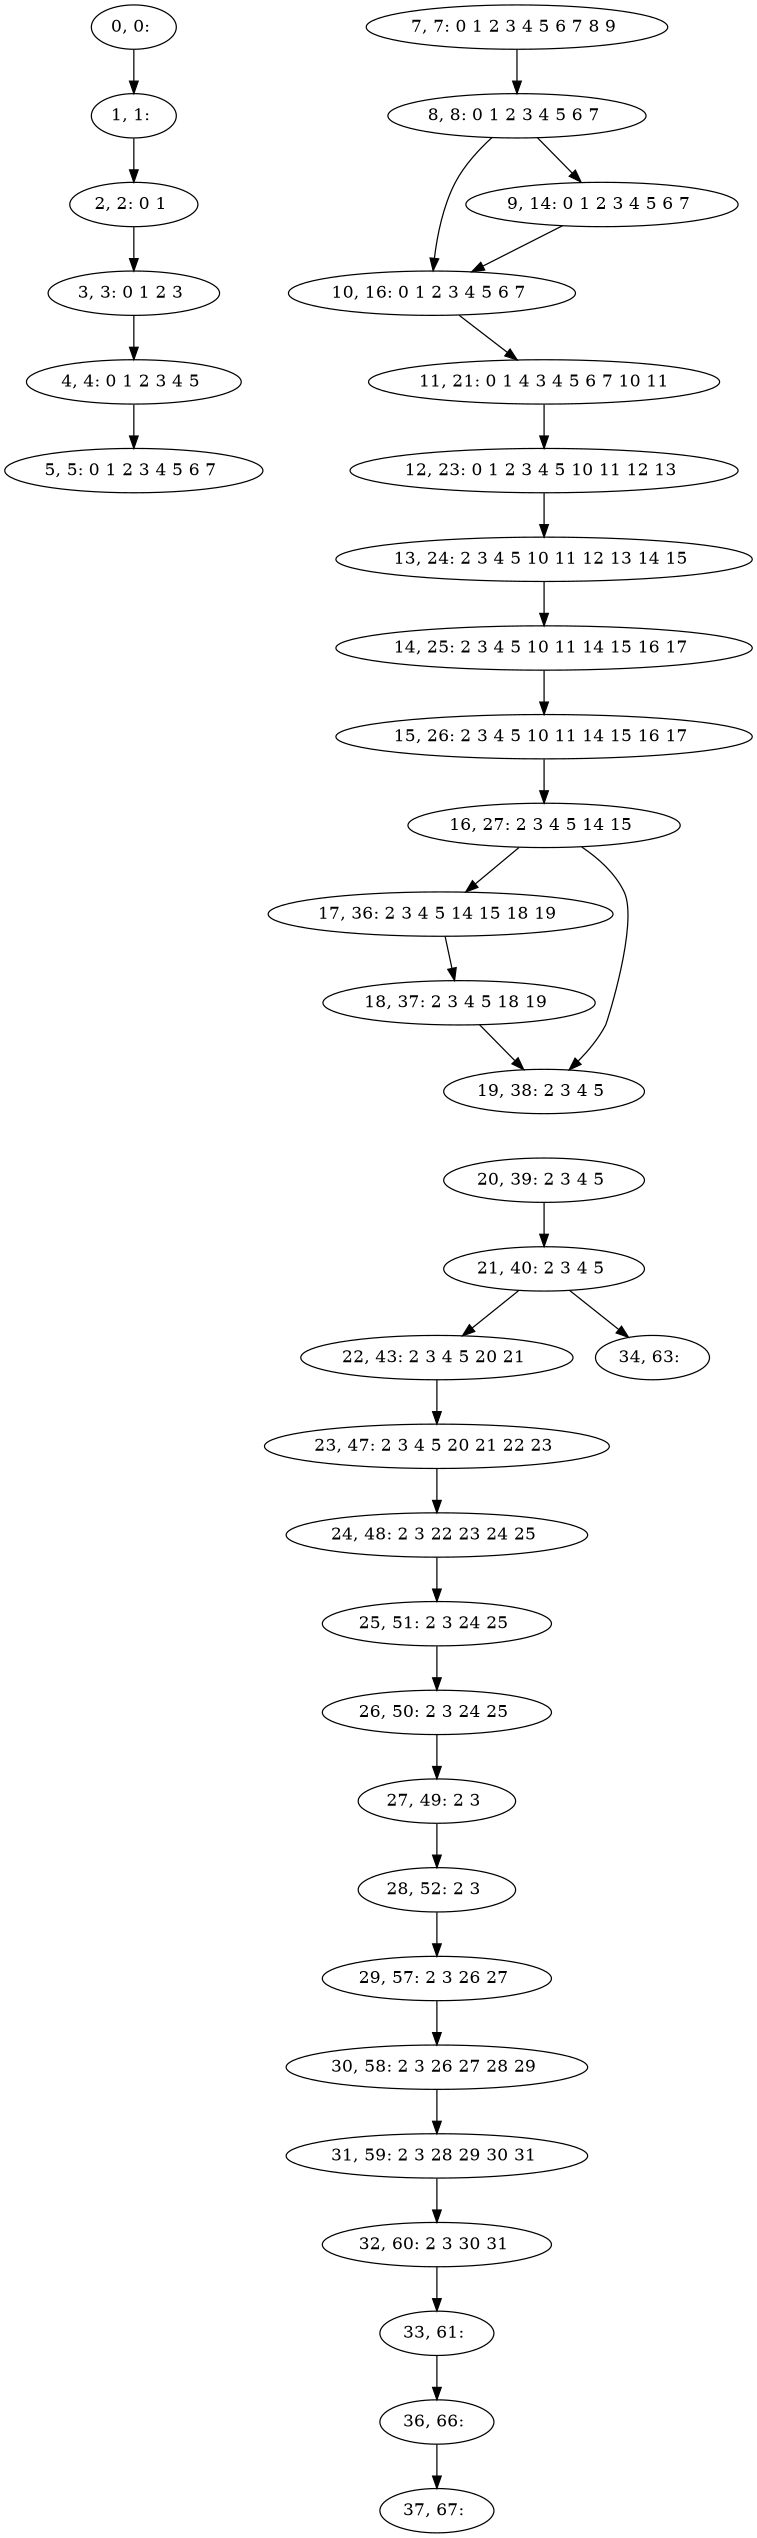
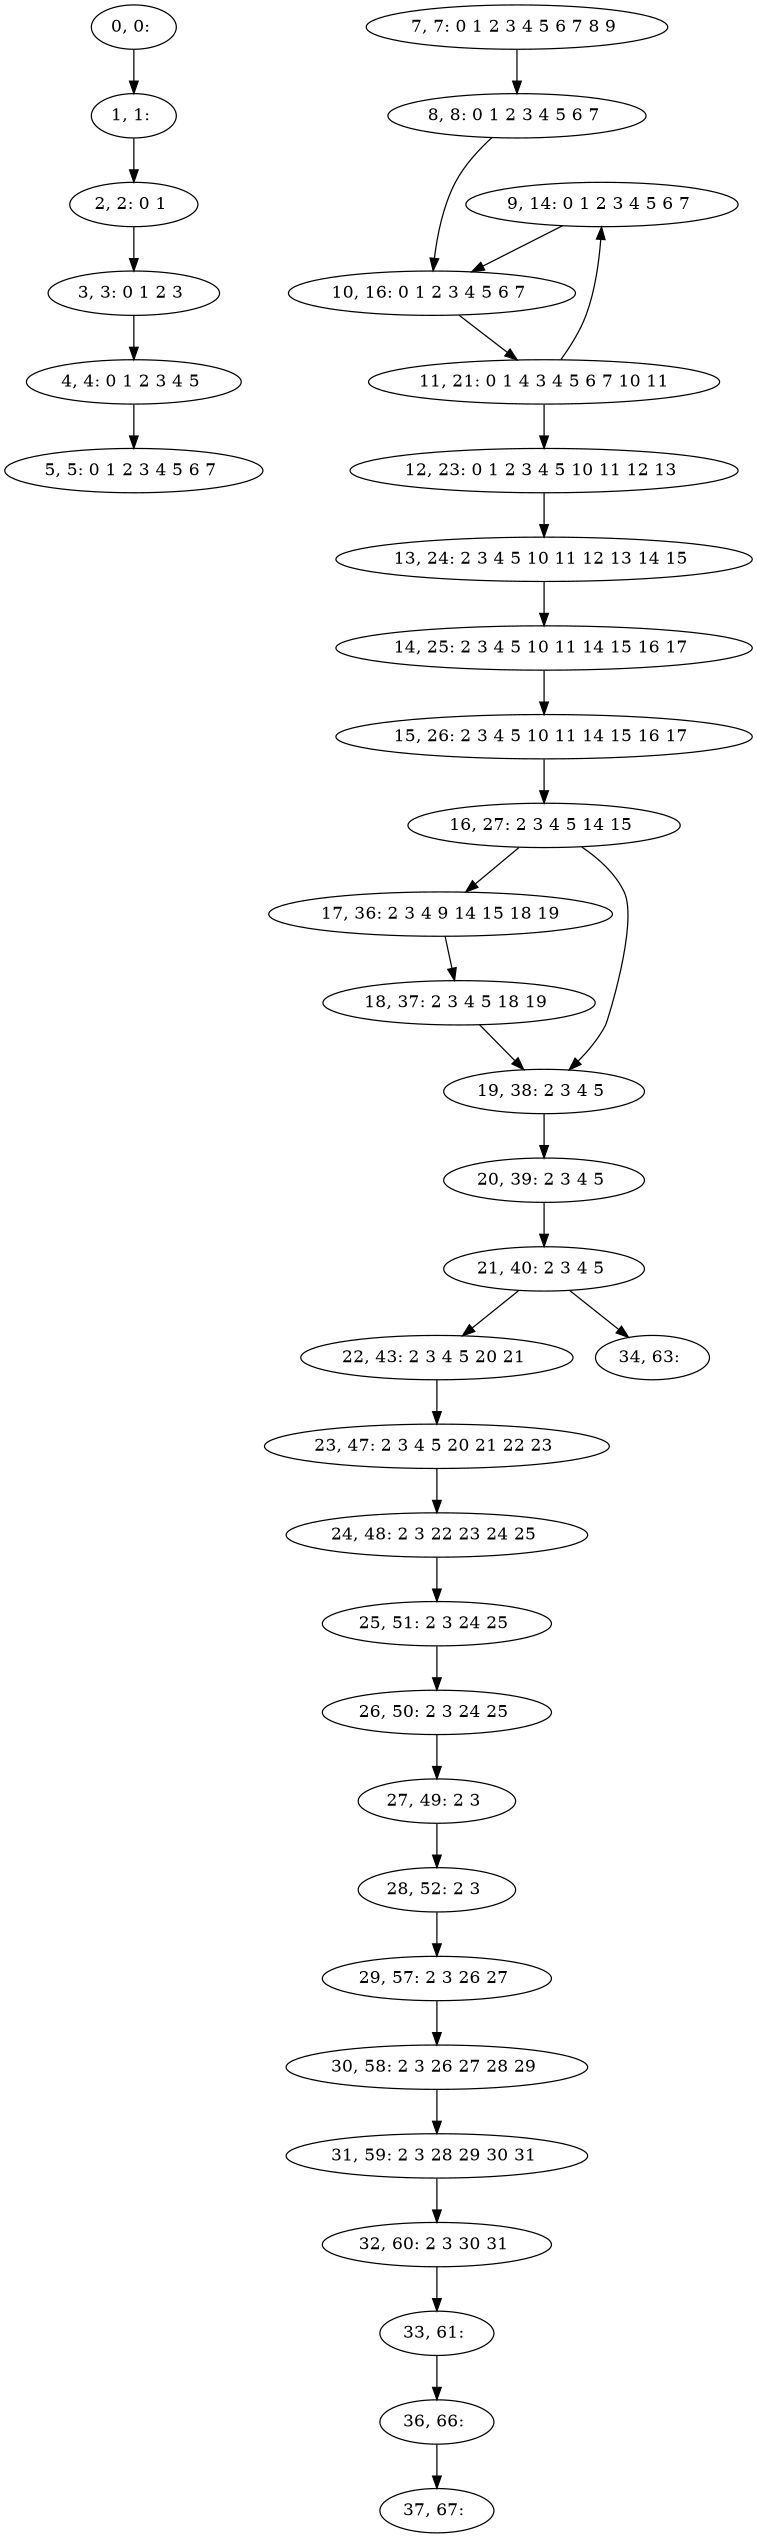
(555, 155) -> (590, 303)
(441, 914) -> (441, 914)
none -> (544, 1130)
